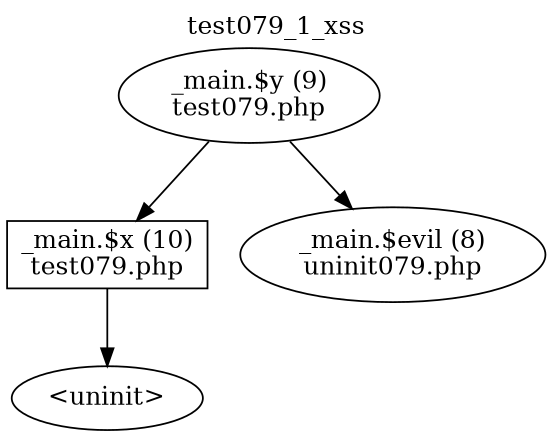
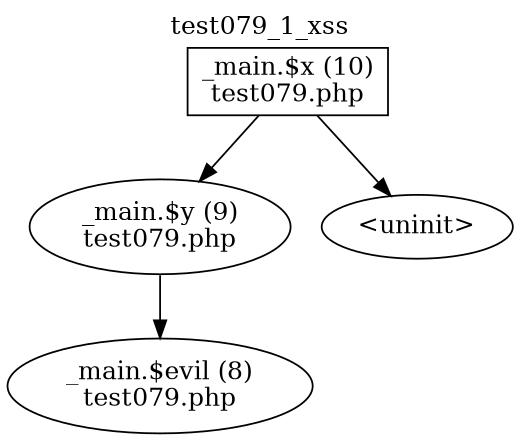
(179, 174) -> (235, 142)
(393, 255) -> (160, 386)
